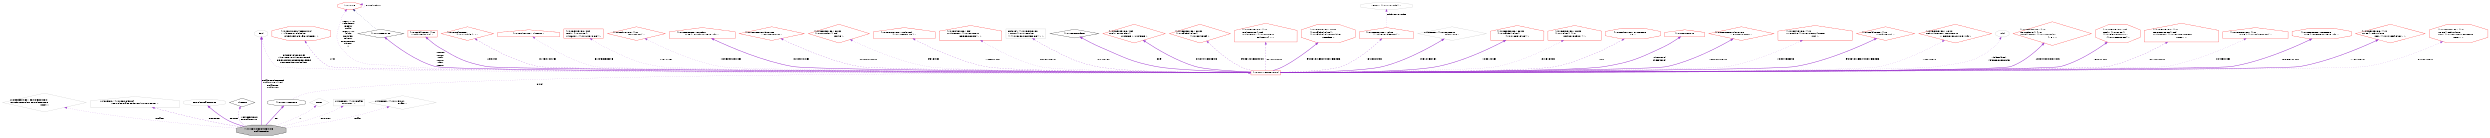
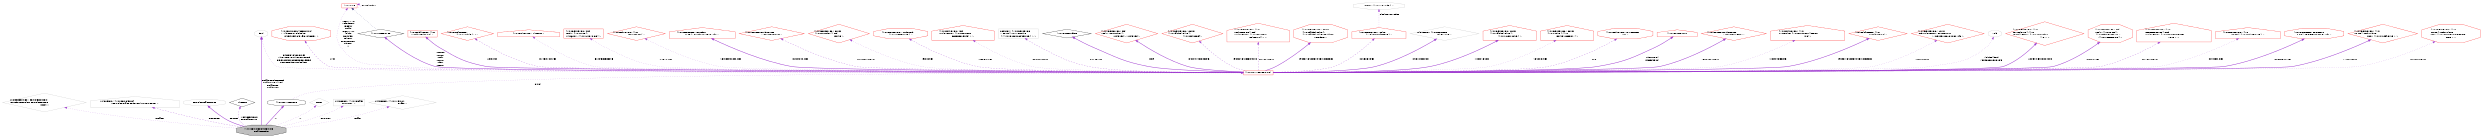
(349, 6) -> (349, 6)
(904, 34) -> (901, 34)
(276, 118) -> (275, 118)
